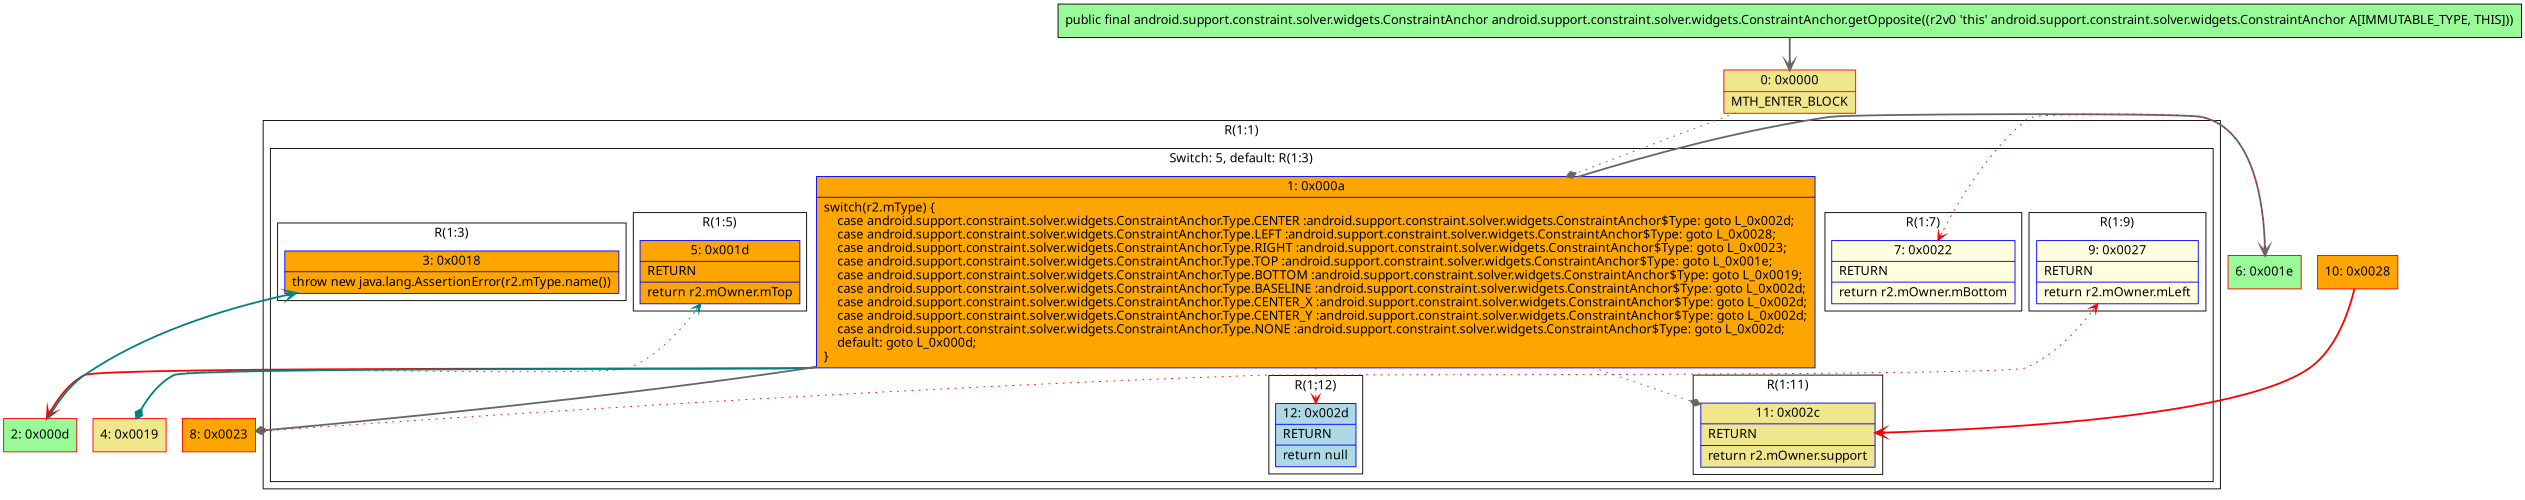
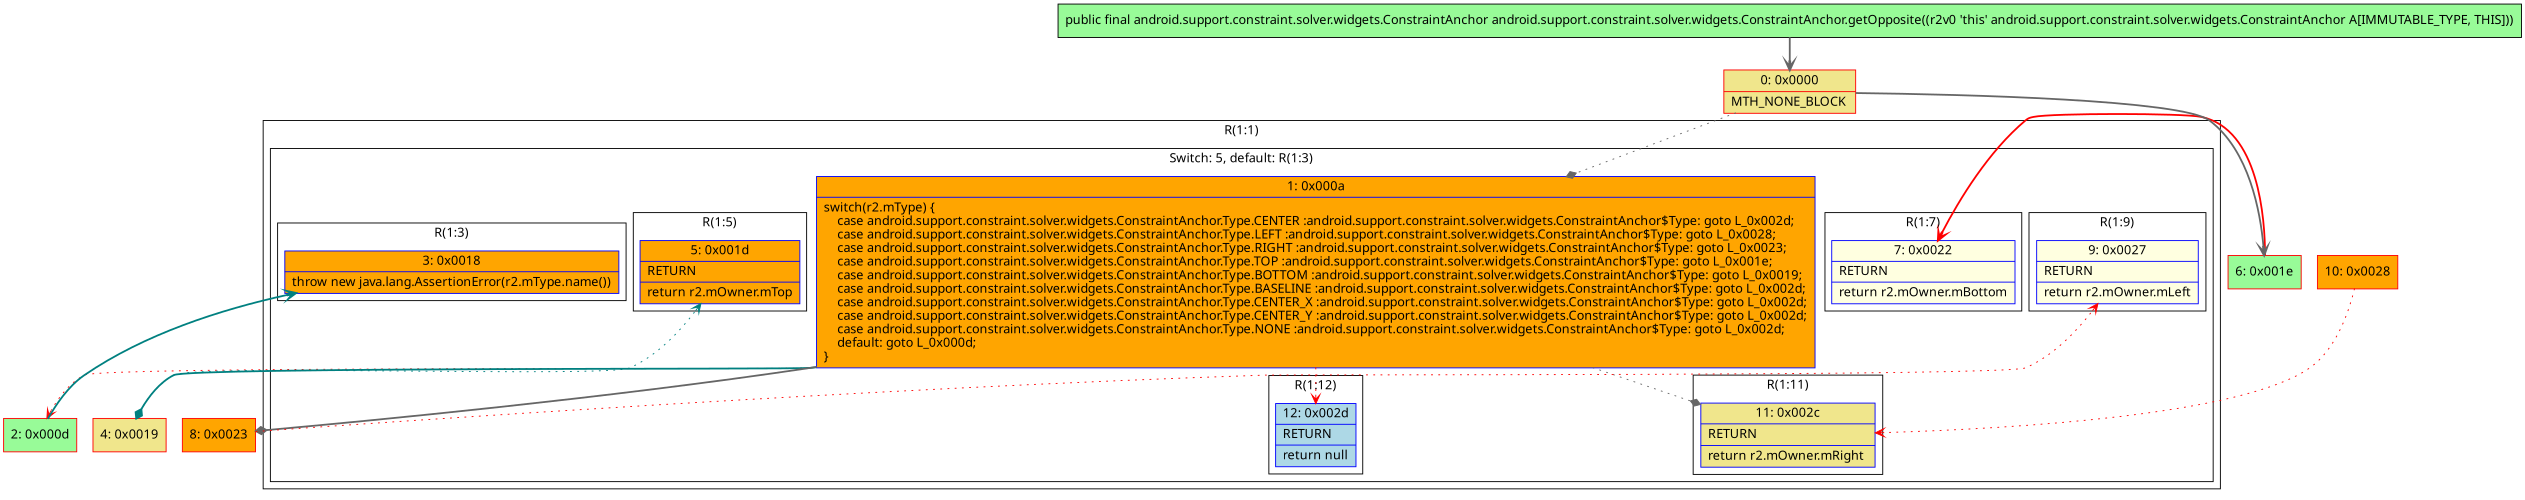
(1790, 102) -> (1789, 102)
(1963, 114) -> (2104, 102)
(2019, 126) -> (2125, 114)
(426, 369) -> (426, 369)
(2147, 413) -> (2147, 413)
(1788, 456) -> (1786, 456)
